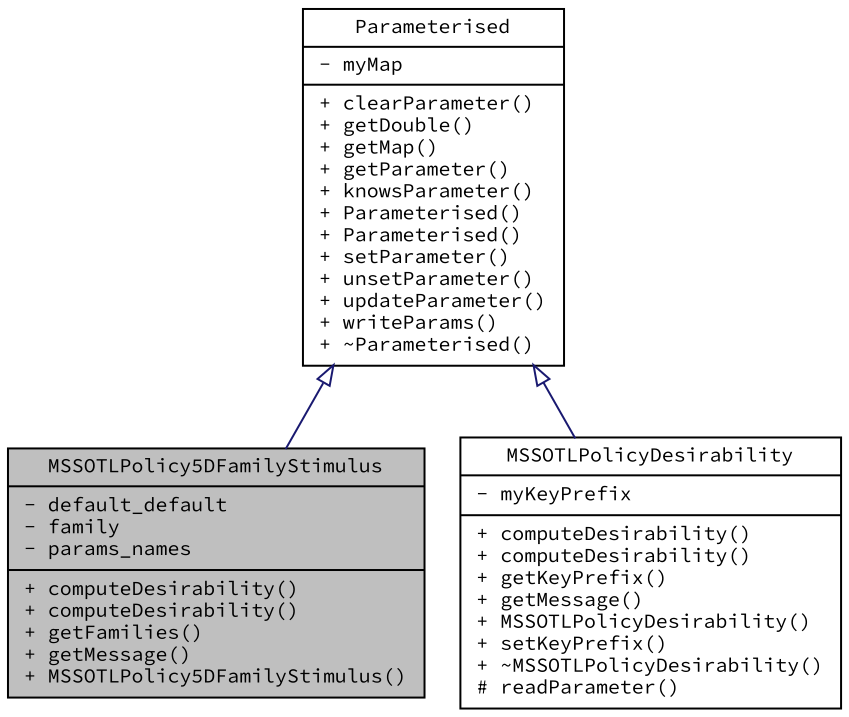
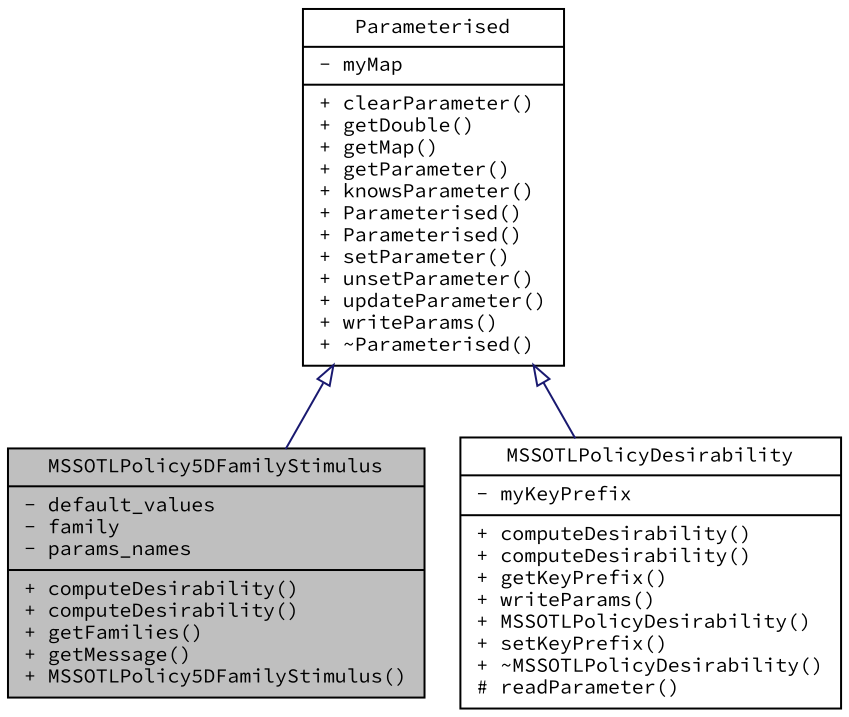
(127, 505) -> (121, 505)
(561, 600) -> (567, 600)
